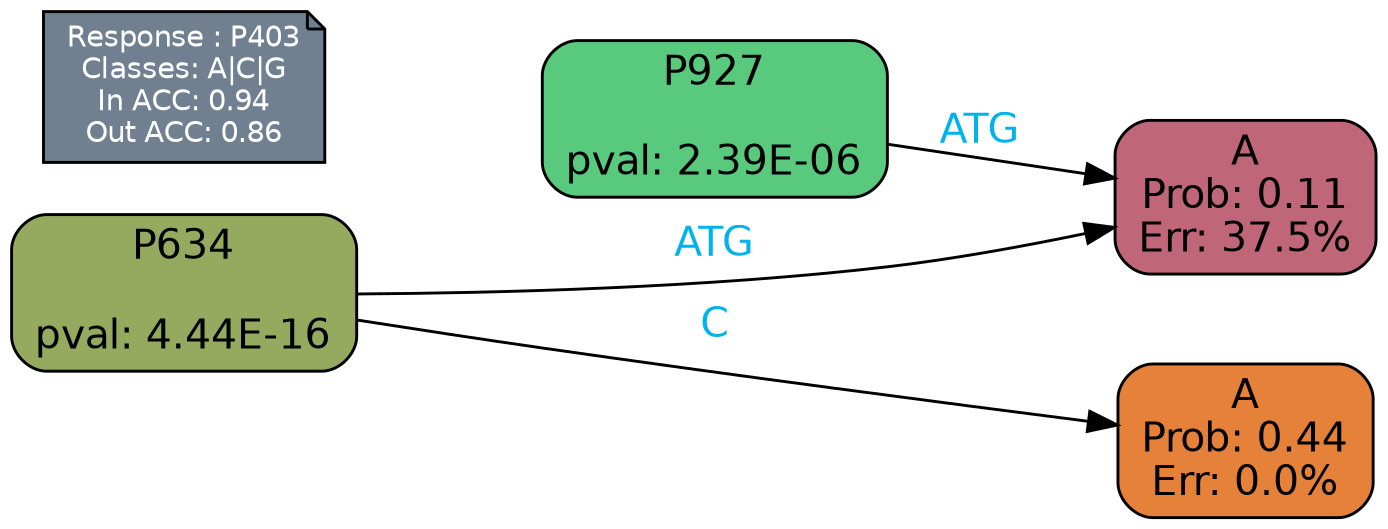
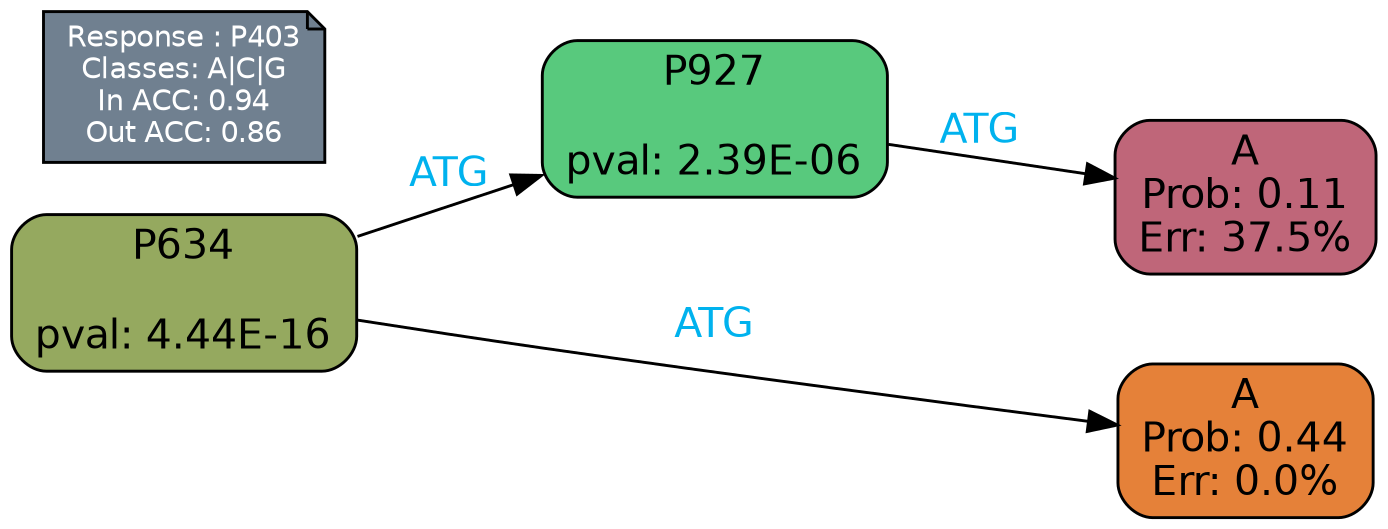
(723, 281) -> (435, 211)
(715, 326) -> (715, 326)
